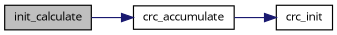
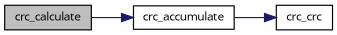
(48, 18) -> (48, 18)
(304, 18) -> (304, 18)
